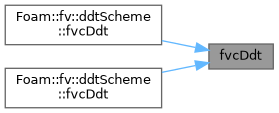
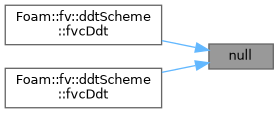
(241, 56) -> (241, 56)
